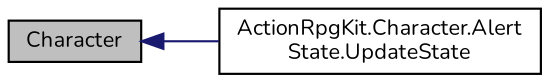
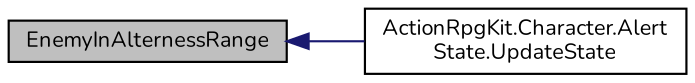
(75, 41) -> (148, 41)
